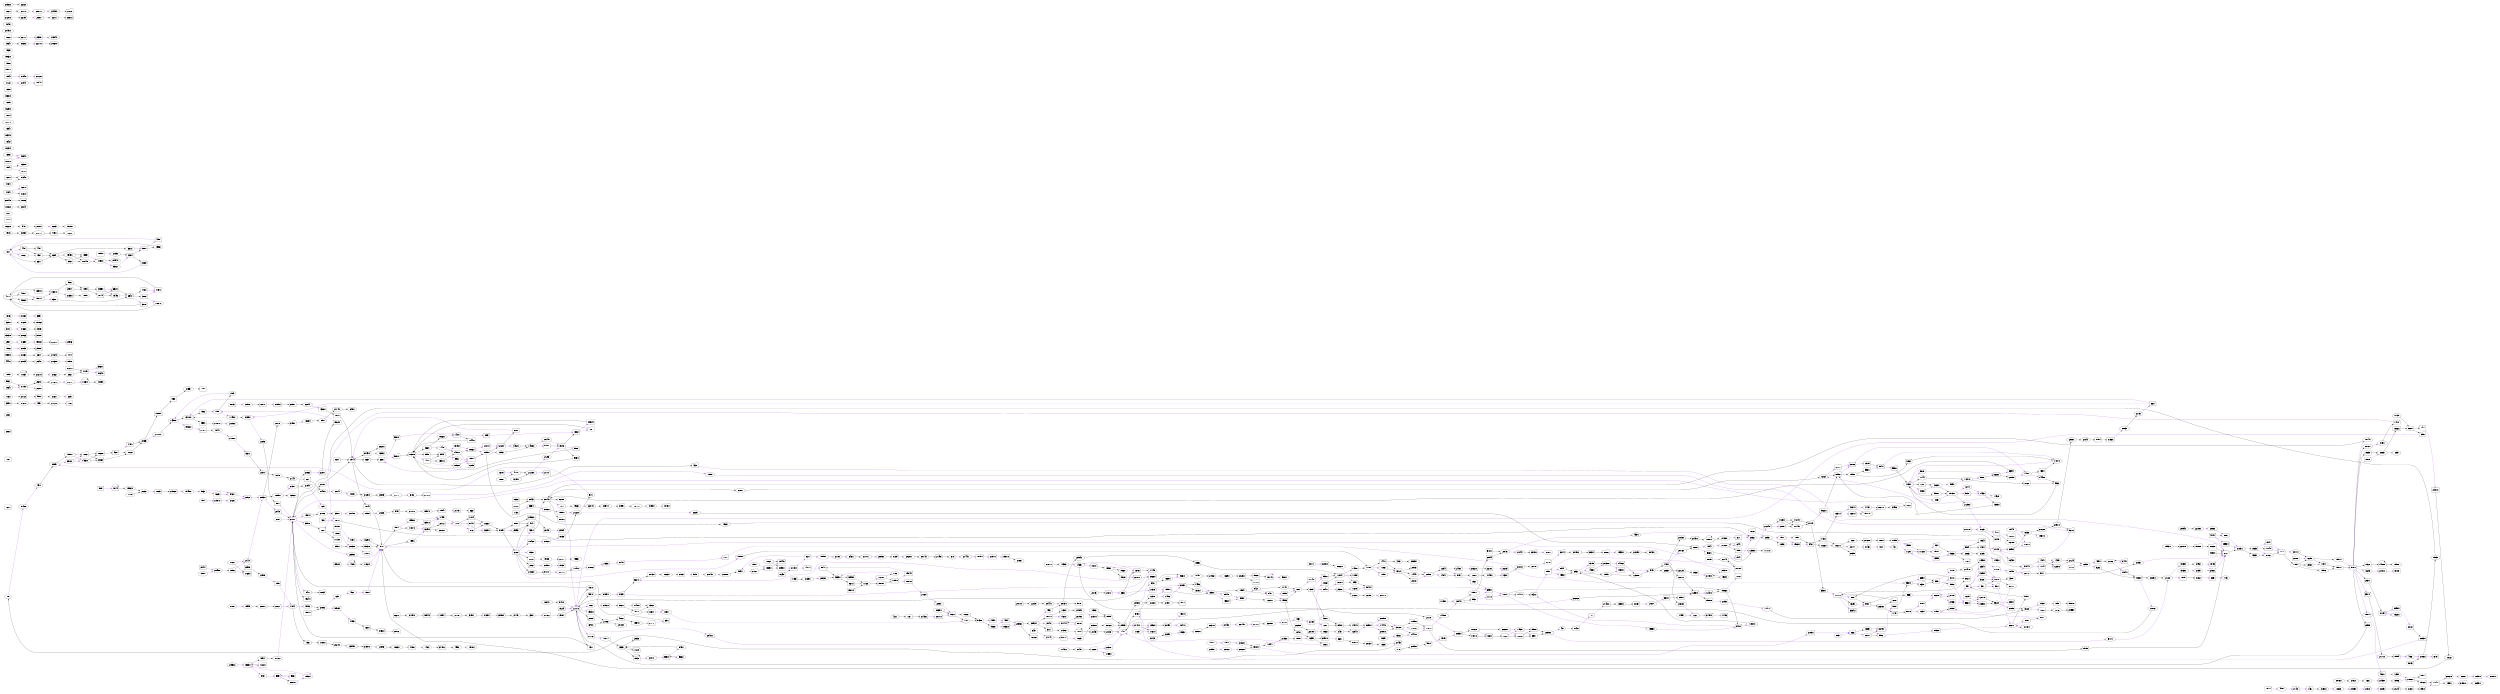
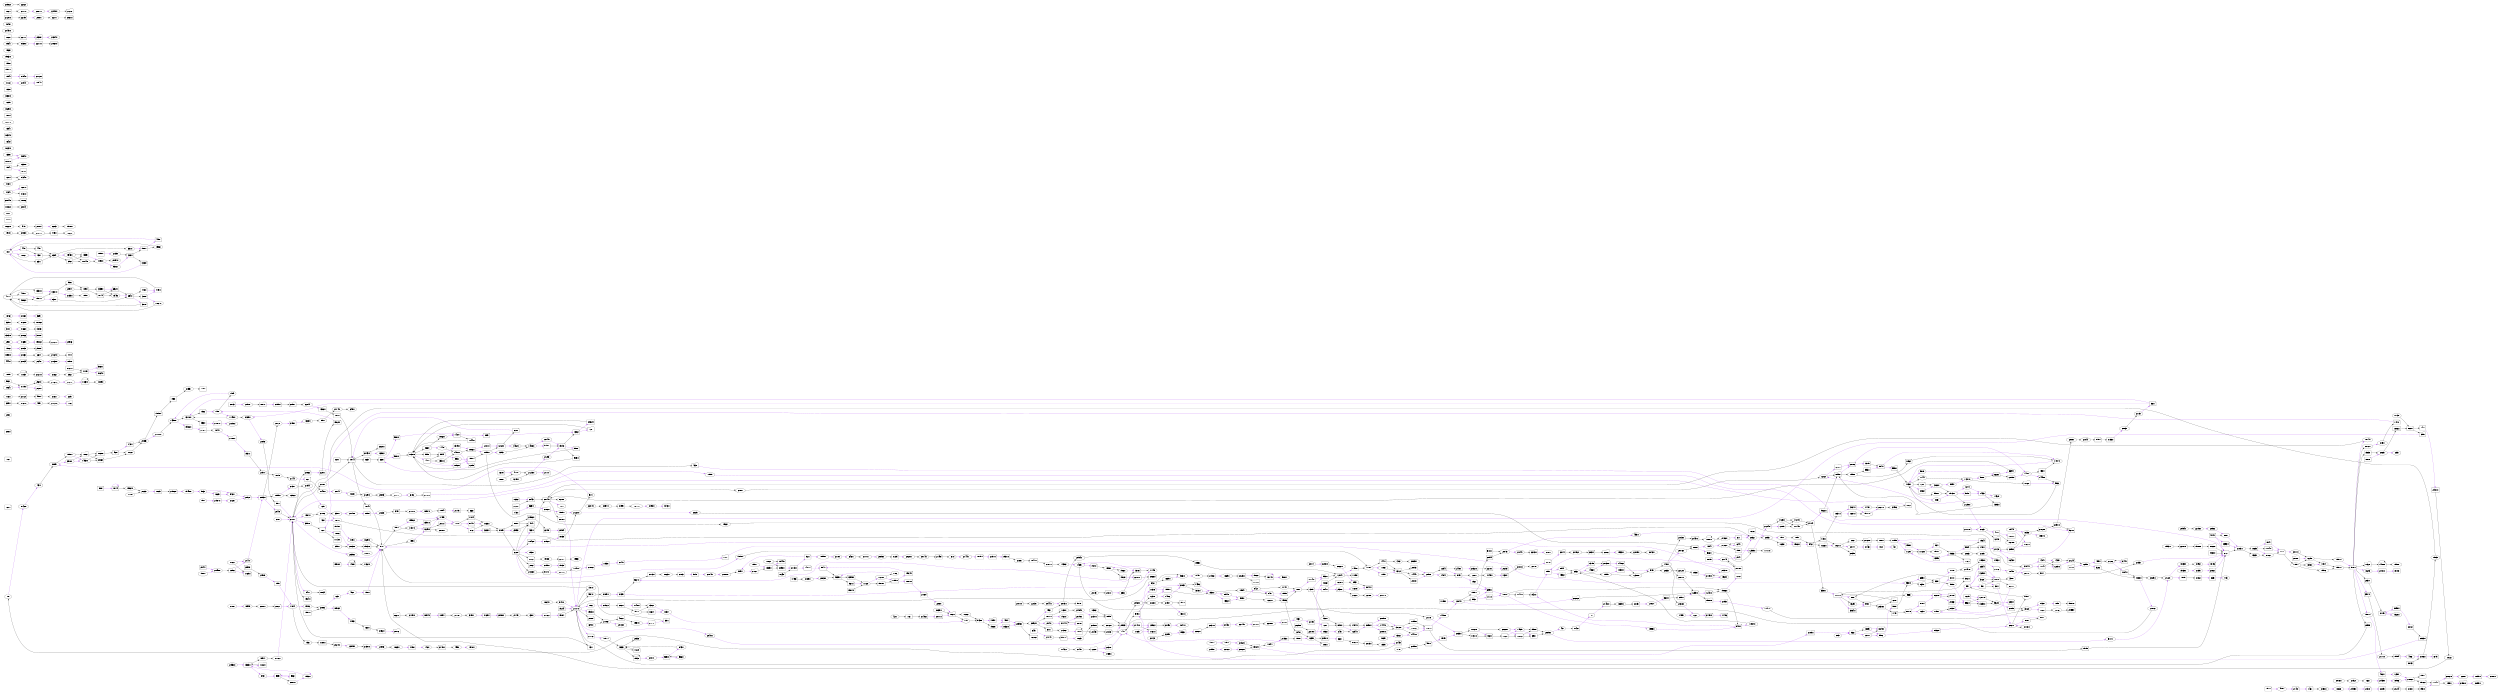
(576, 506) -> none
none -> (1034, 561)
(1136, 592) -> (1144, 602)
(1174, 620) -> (1174, 608)
